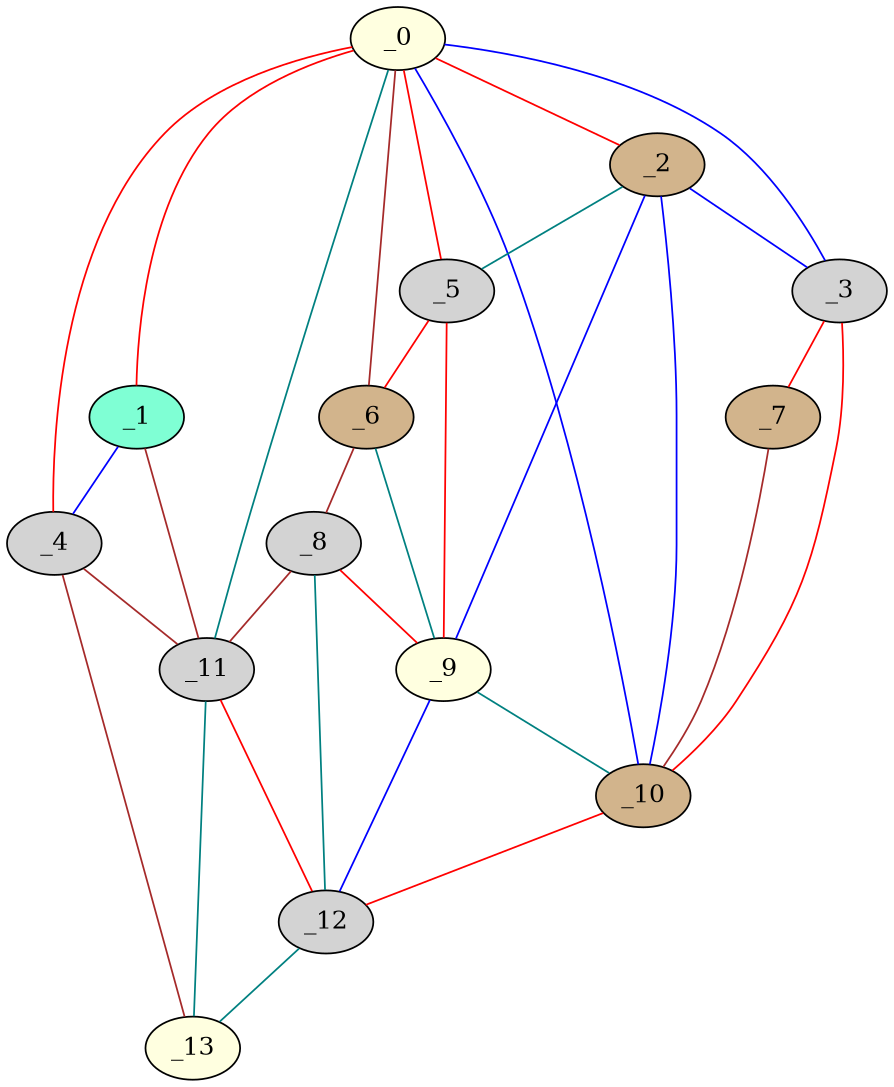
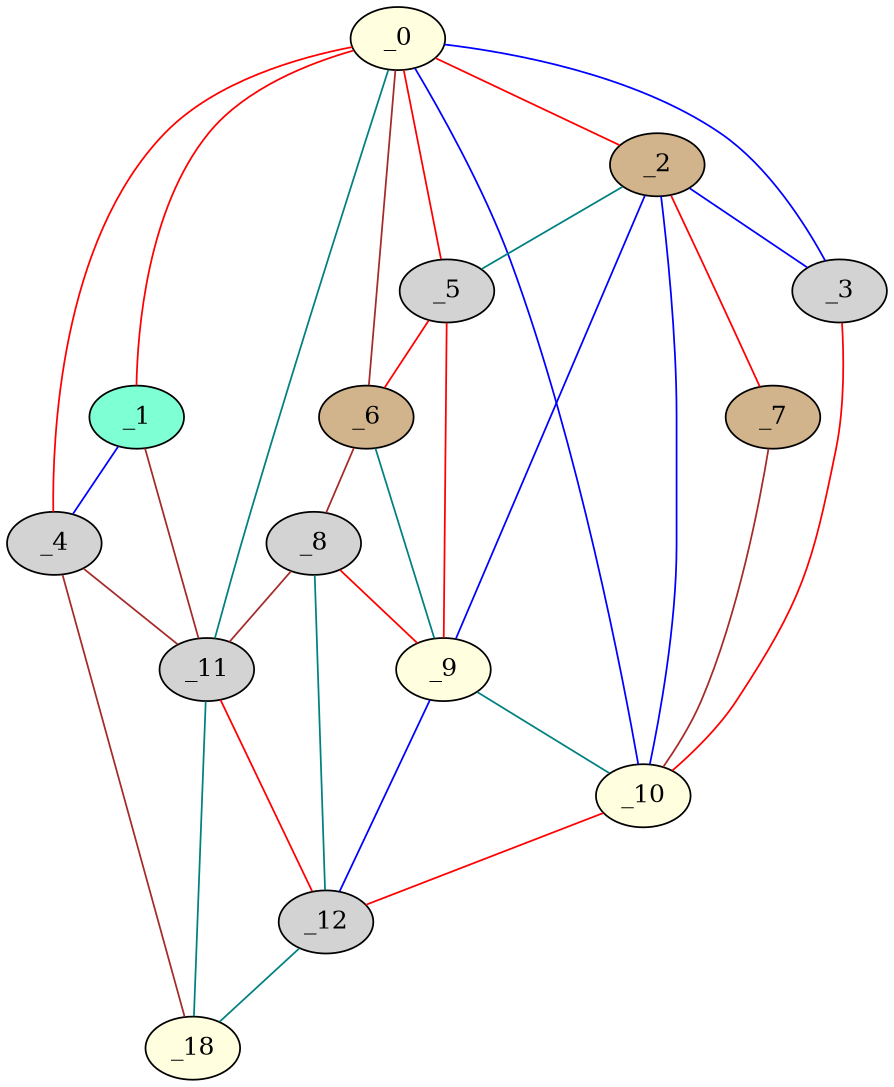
(806, 354) -> (716, 291)
(643, 796) -> (643, 796)
(193, 1048) -> (193, 1048)
